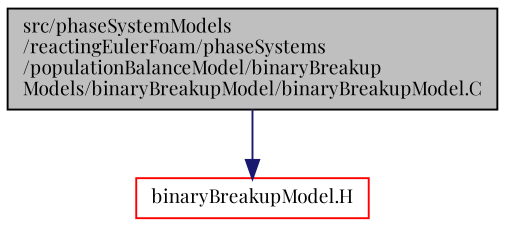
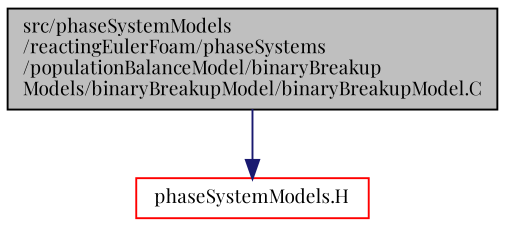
(252, 198) -> (252, 198)
